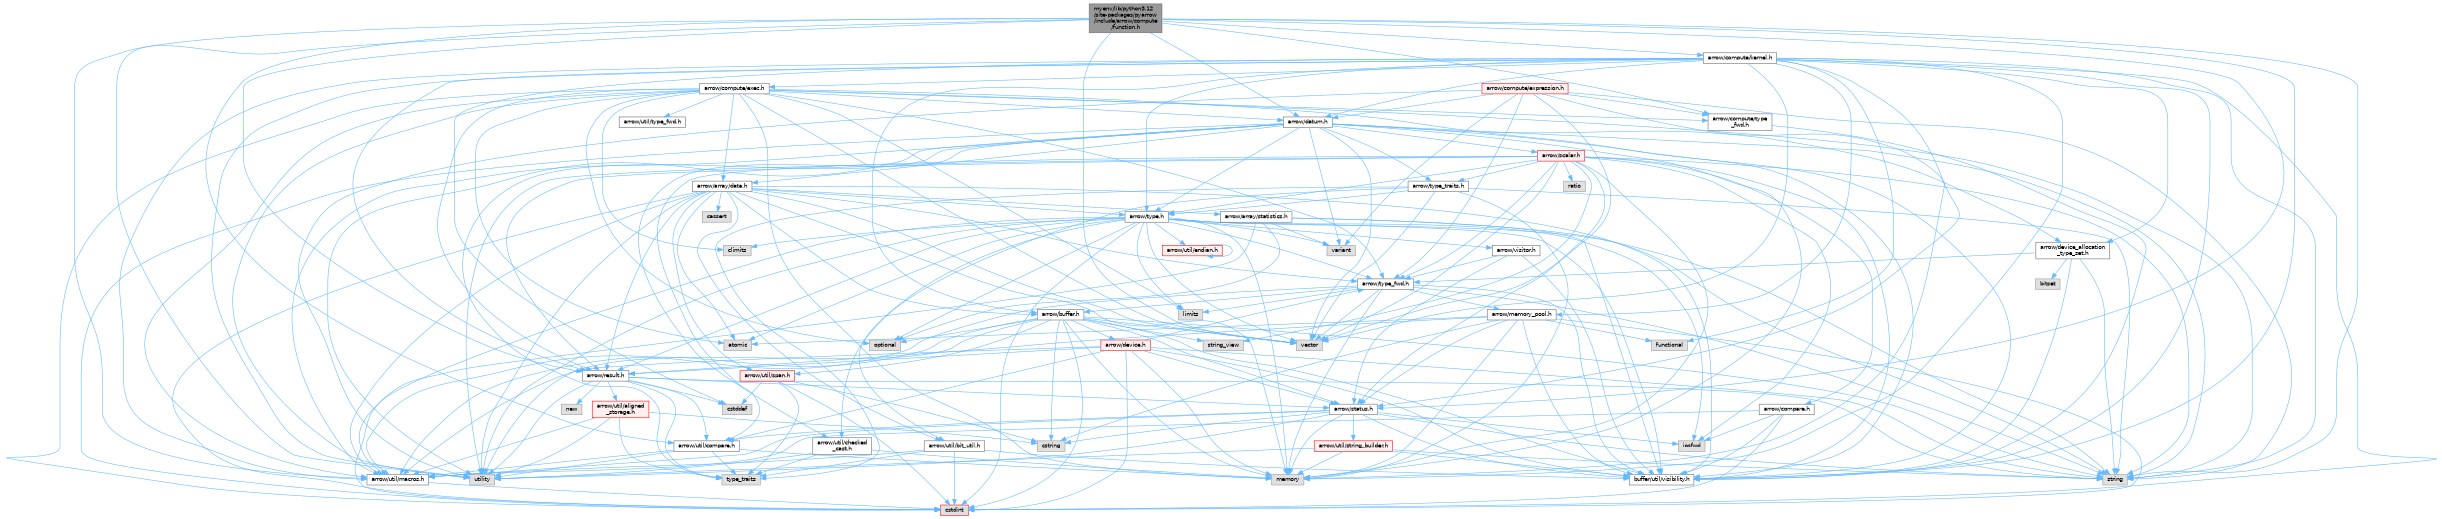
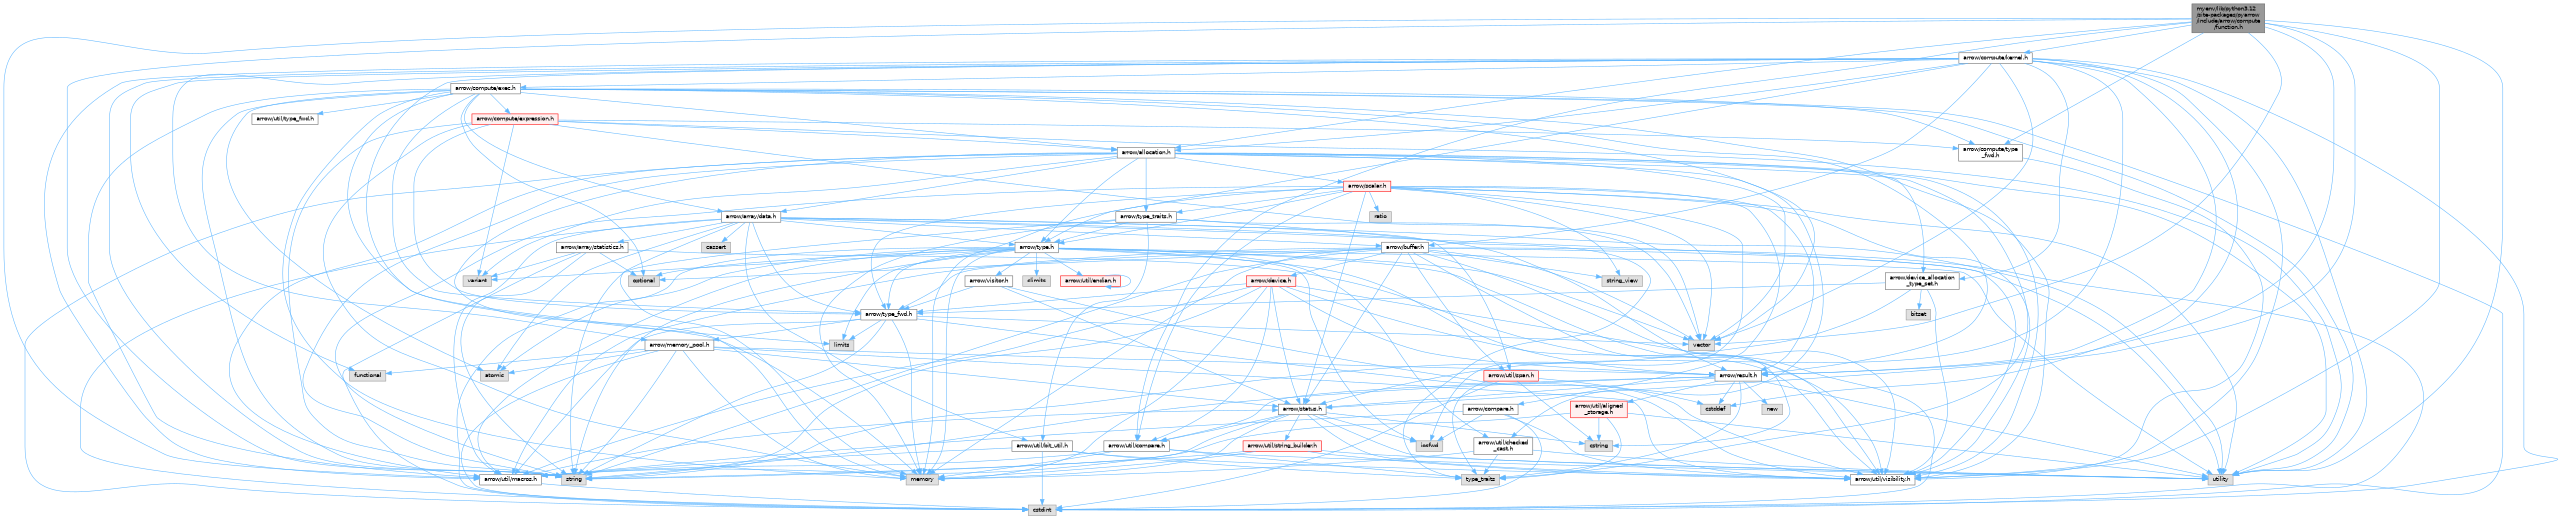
(1308, 122) -> (1146, 153)
(602, 184) -> (498, 102)
(1004, 277) -> none
(1223, 299) -> (1138, 257)
(1269, 375) -> (633, 413)
(790, 438) -> (937, 421)
(1662, 480) -> (1883, 480)
(954, 510) -> (1042, 510)
